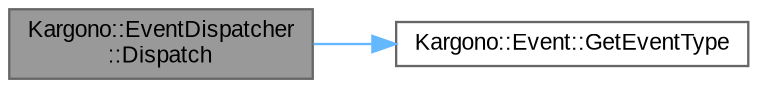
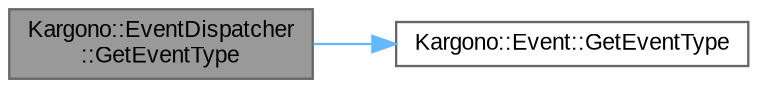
(161, 44) -> (161, 44)
